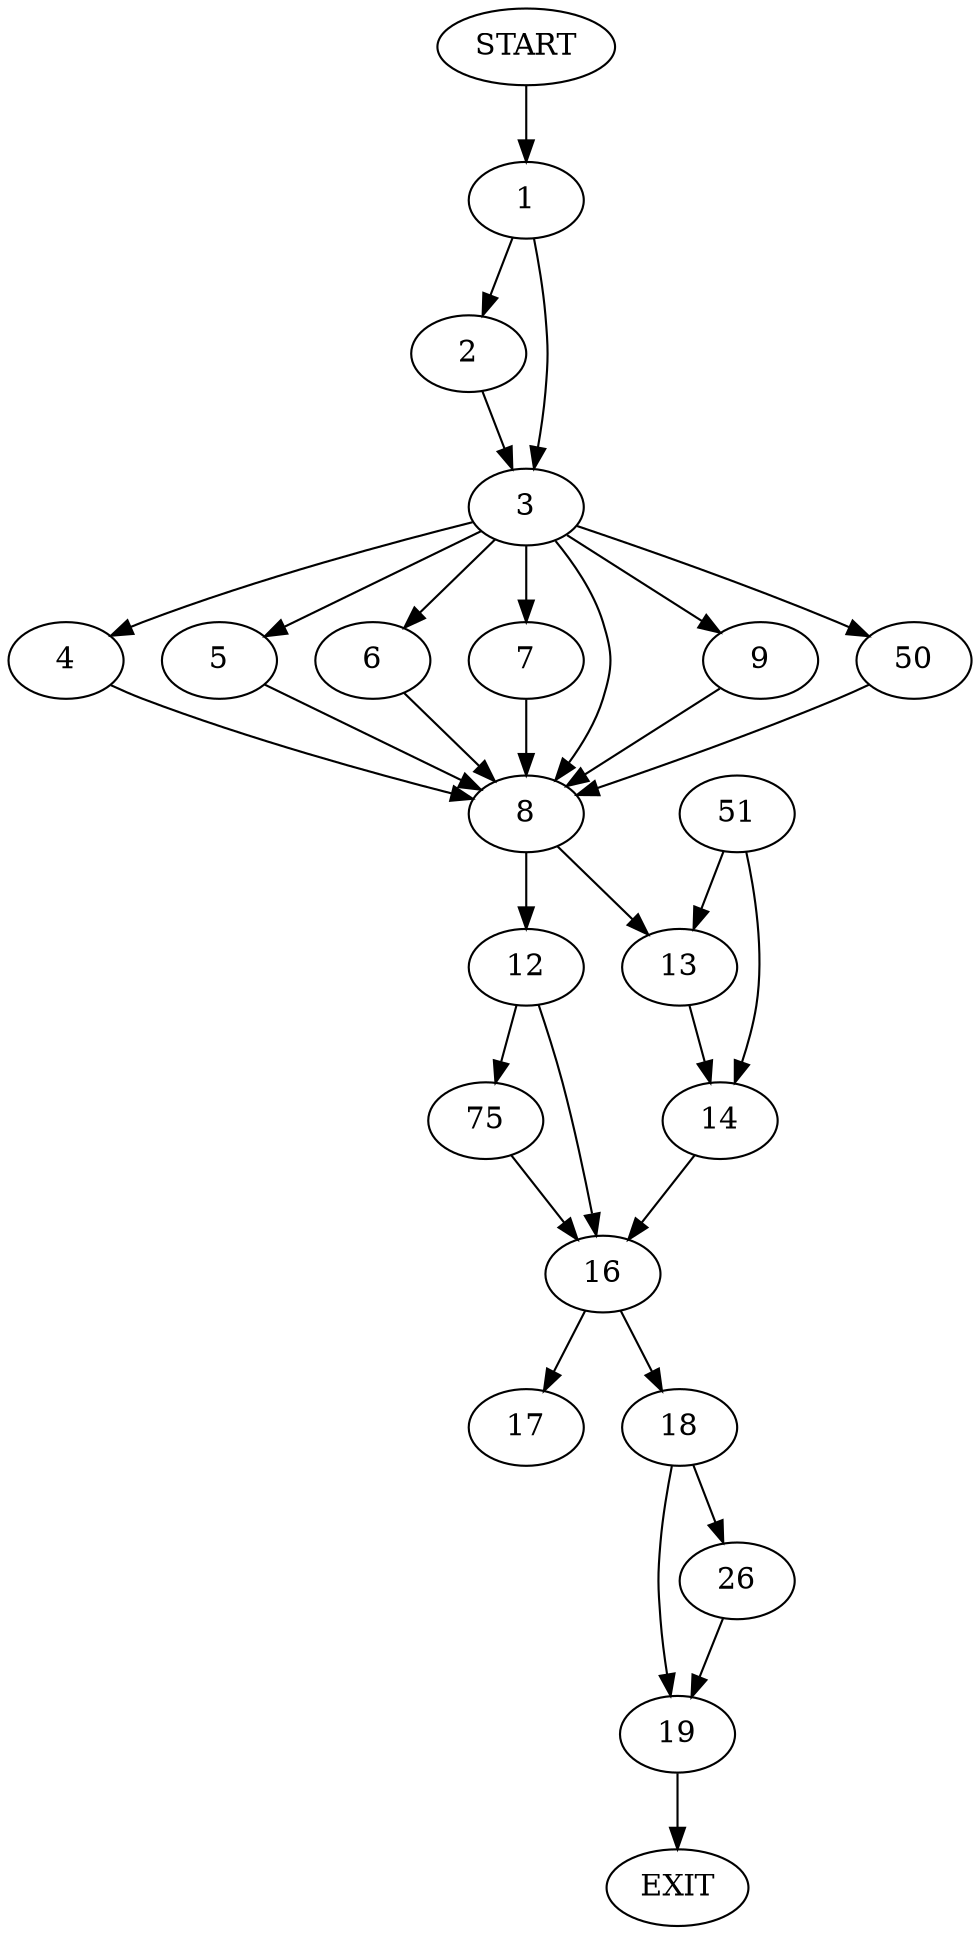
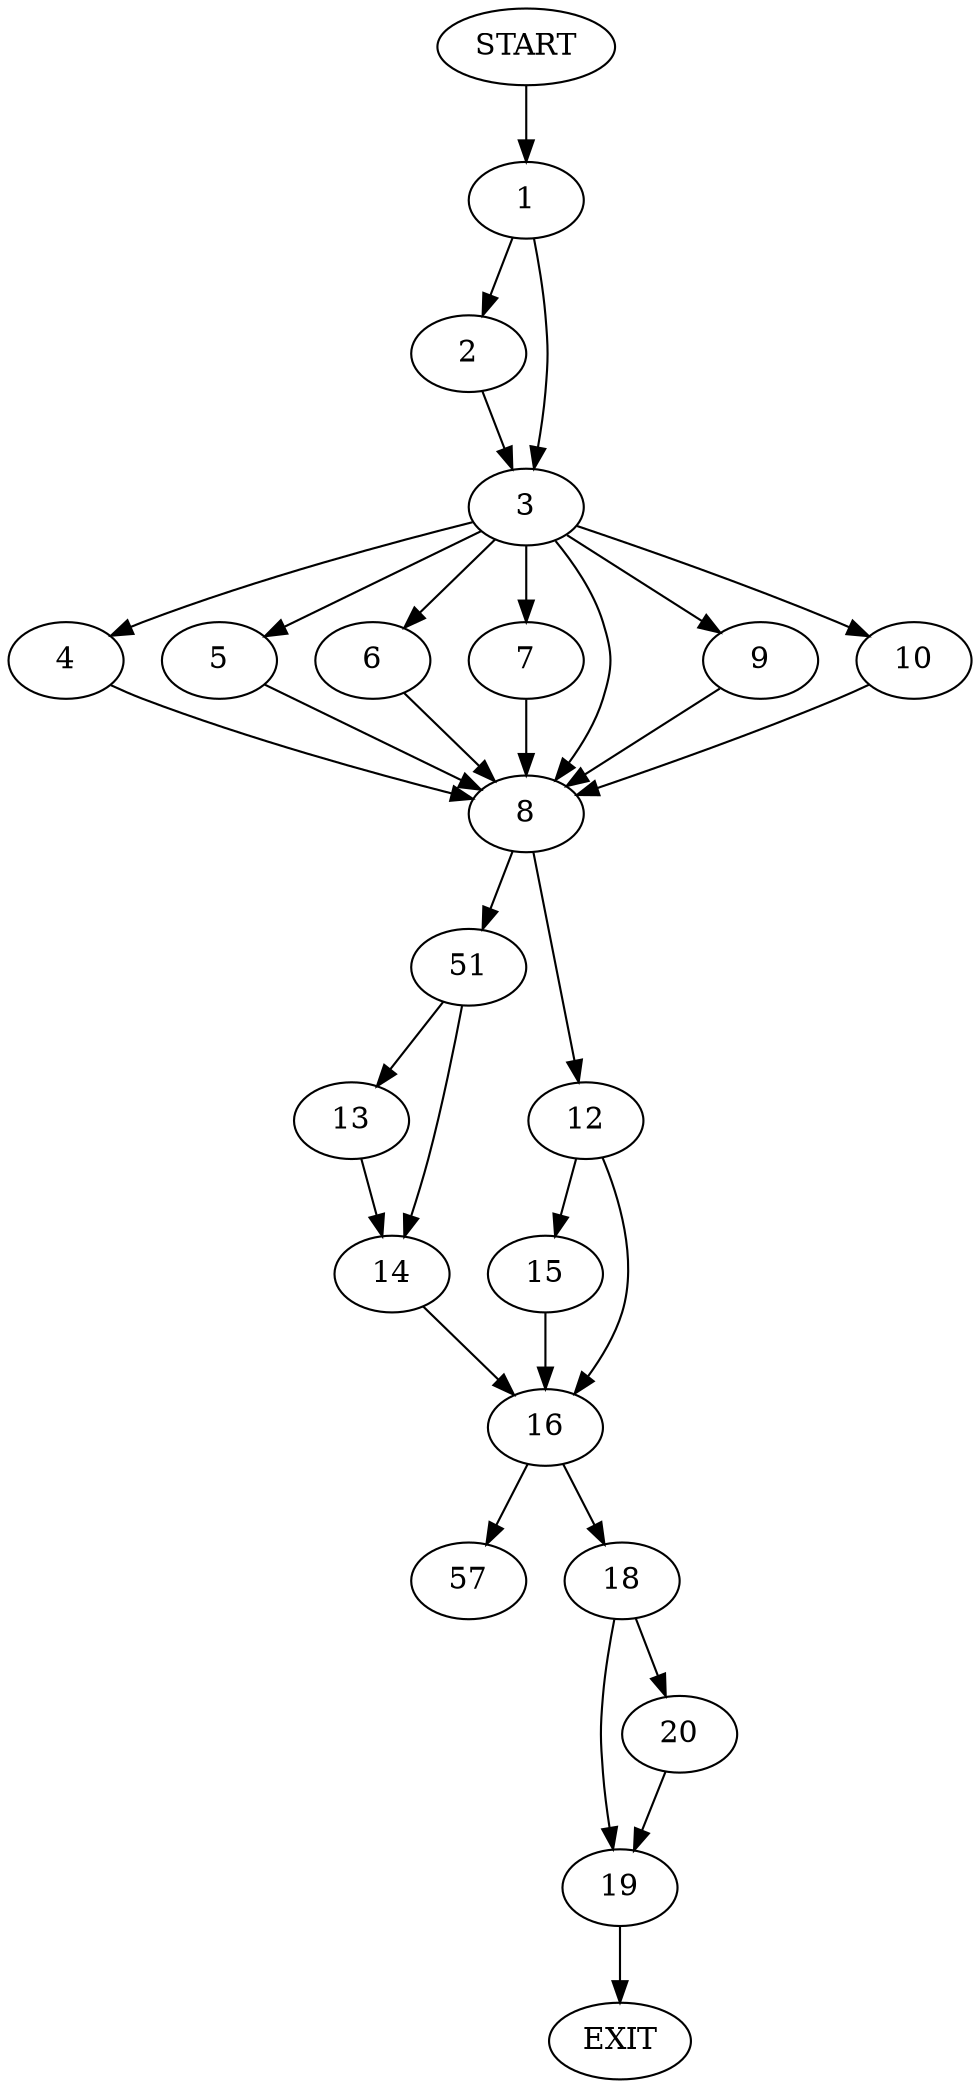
(914, 660) -> (914, 660)
(595, 883) -> (502, 880)
(486, 1121) -> (545, 1274)
(526, 1427) -> (469, 1581)
(737, 1581) -> (680, 1734)
